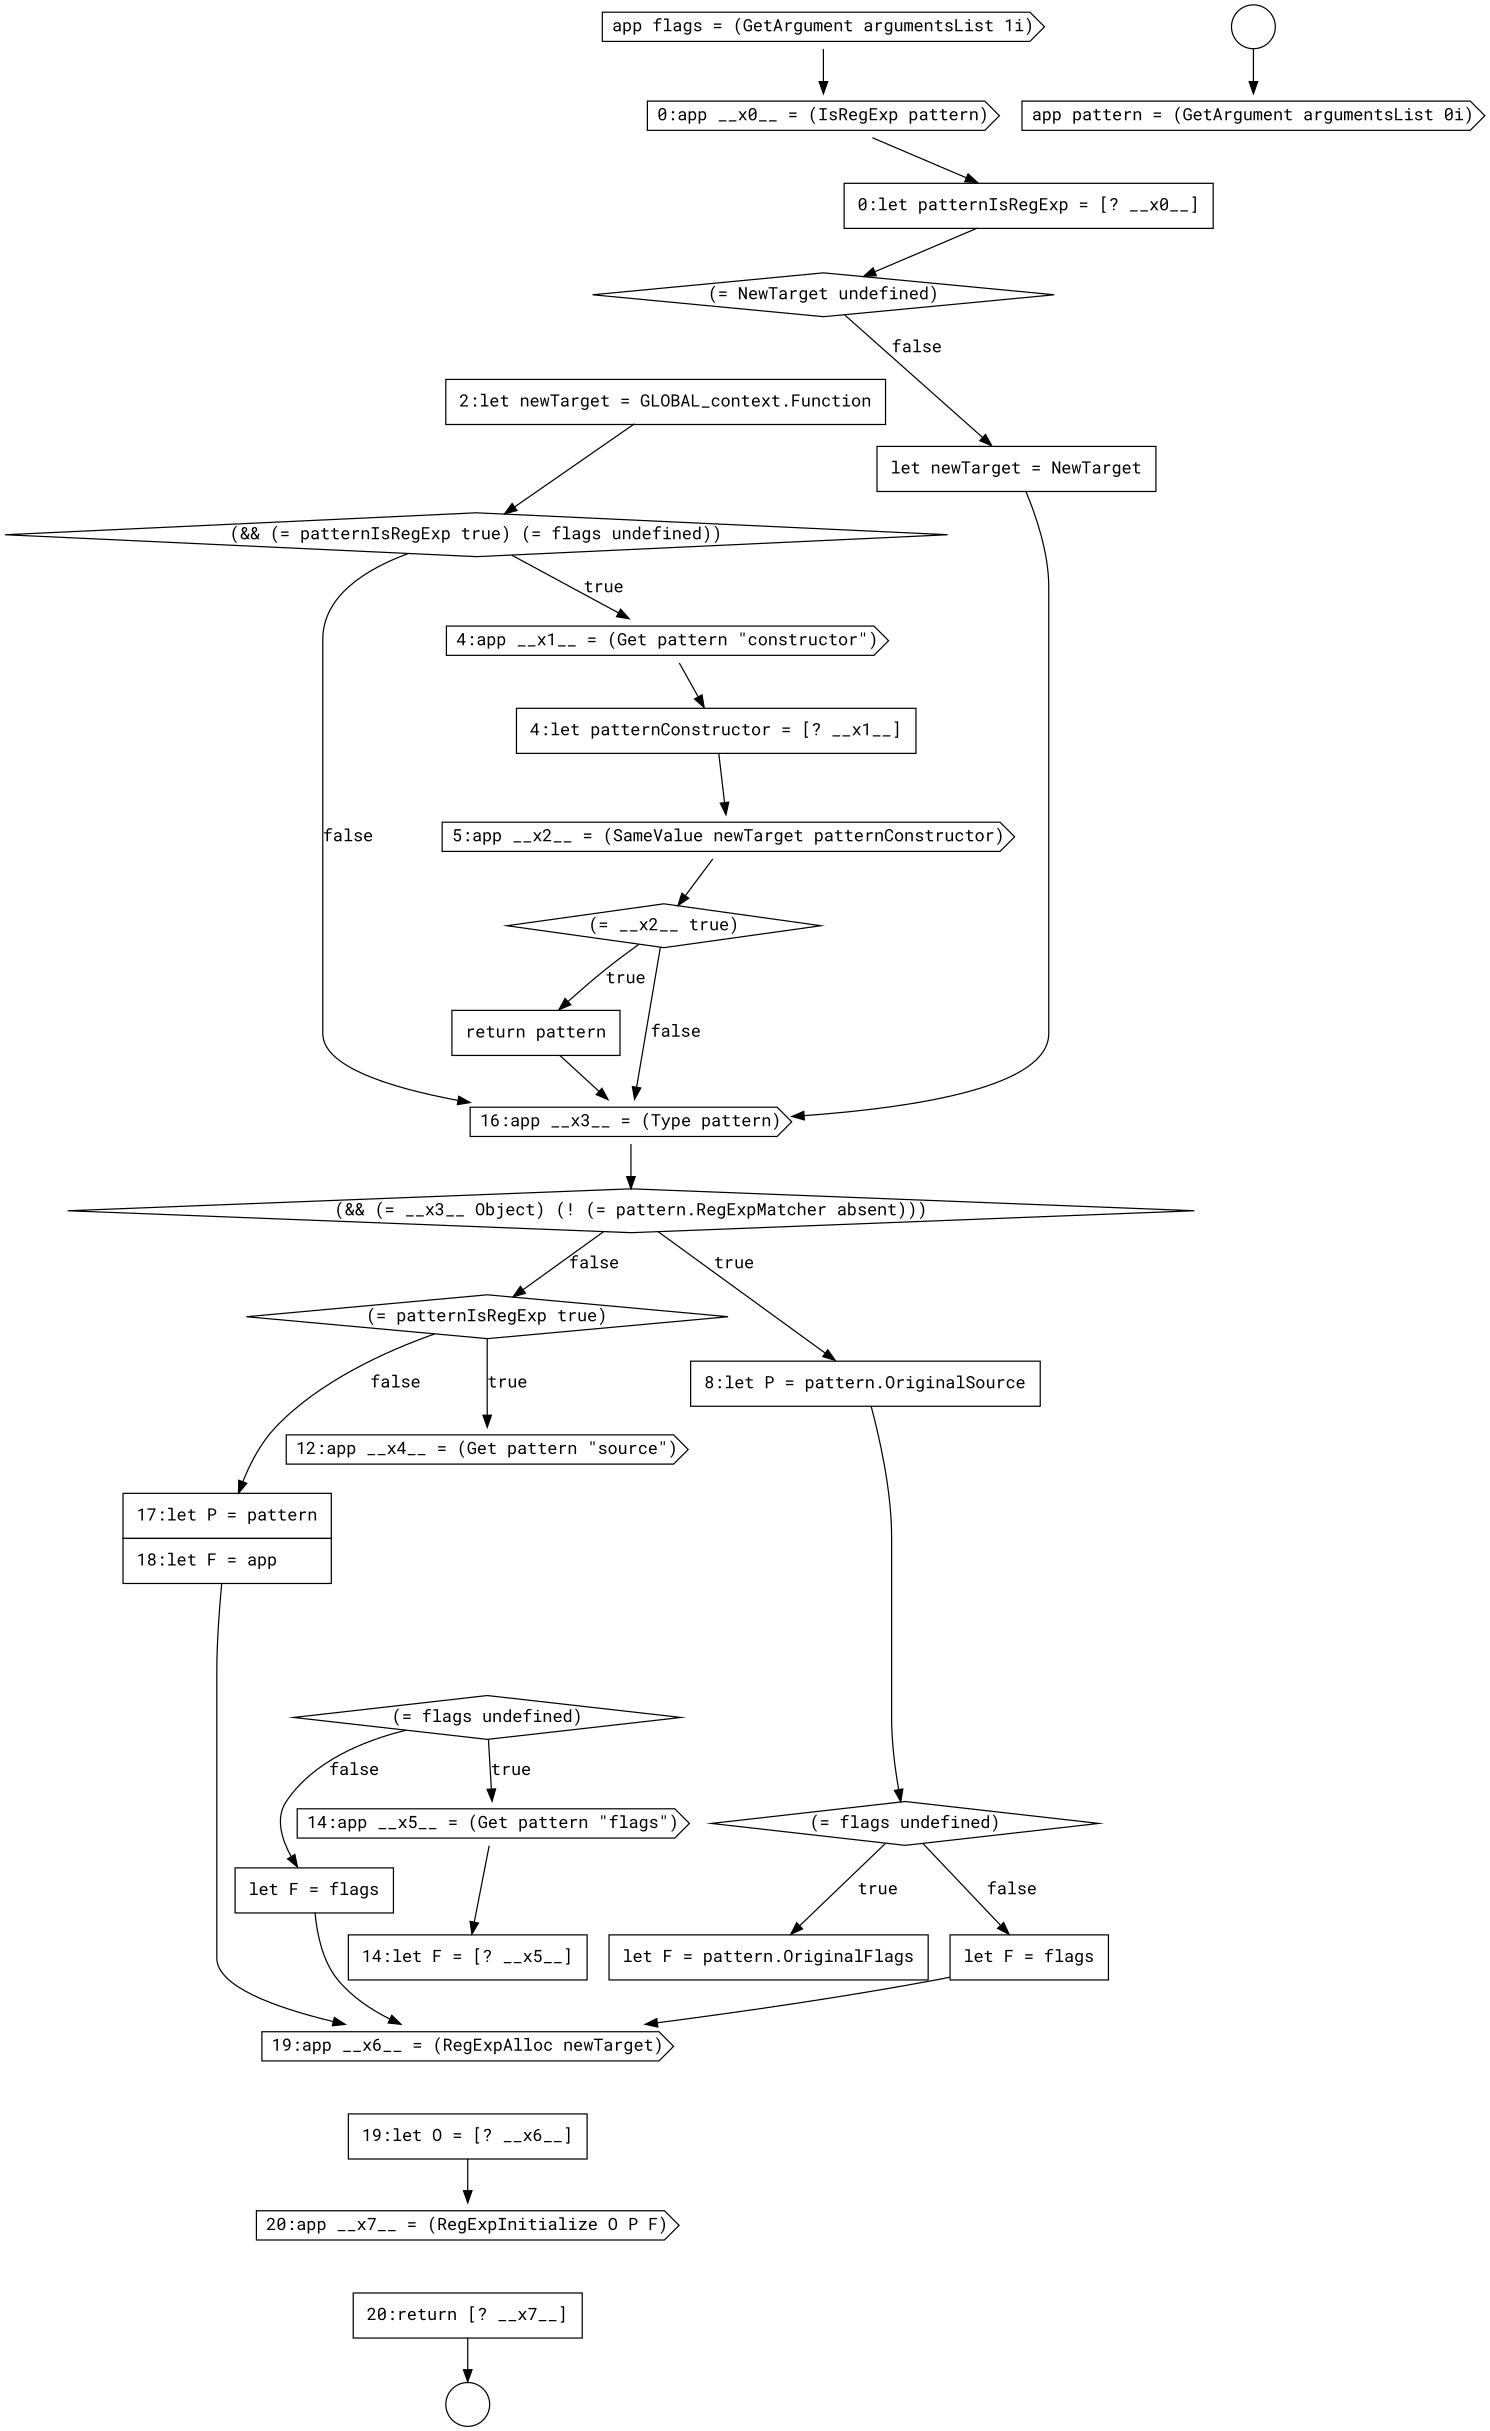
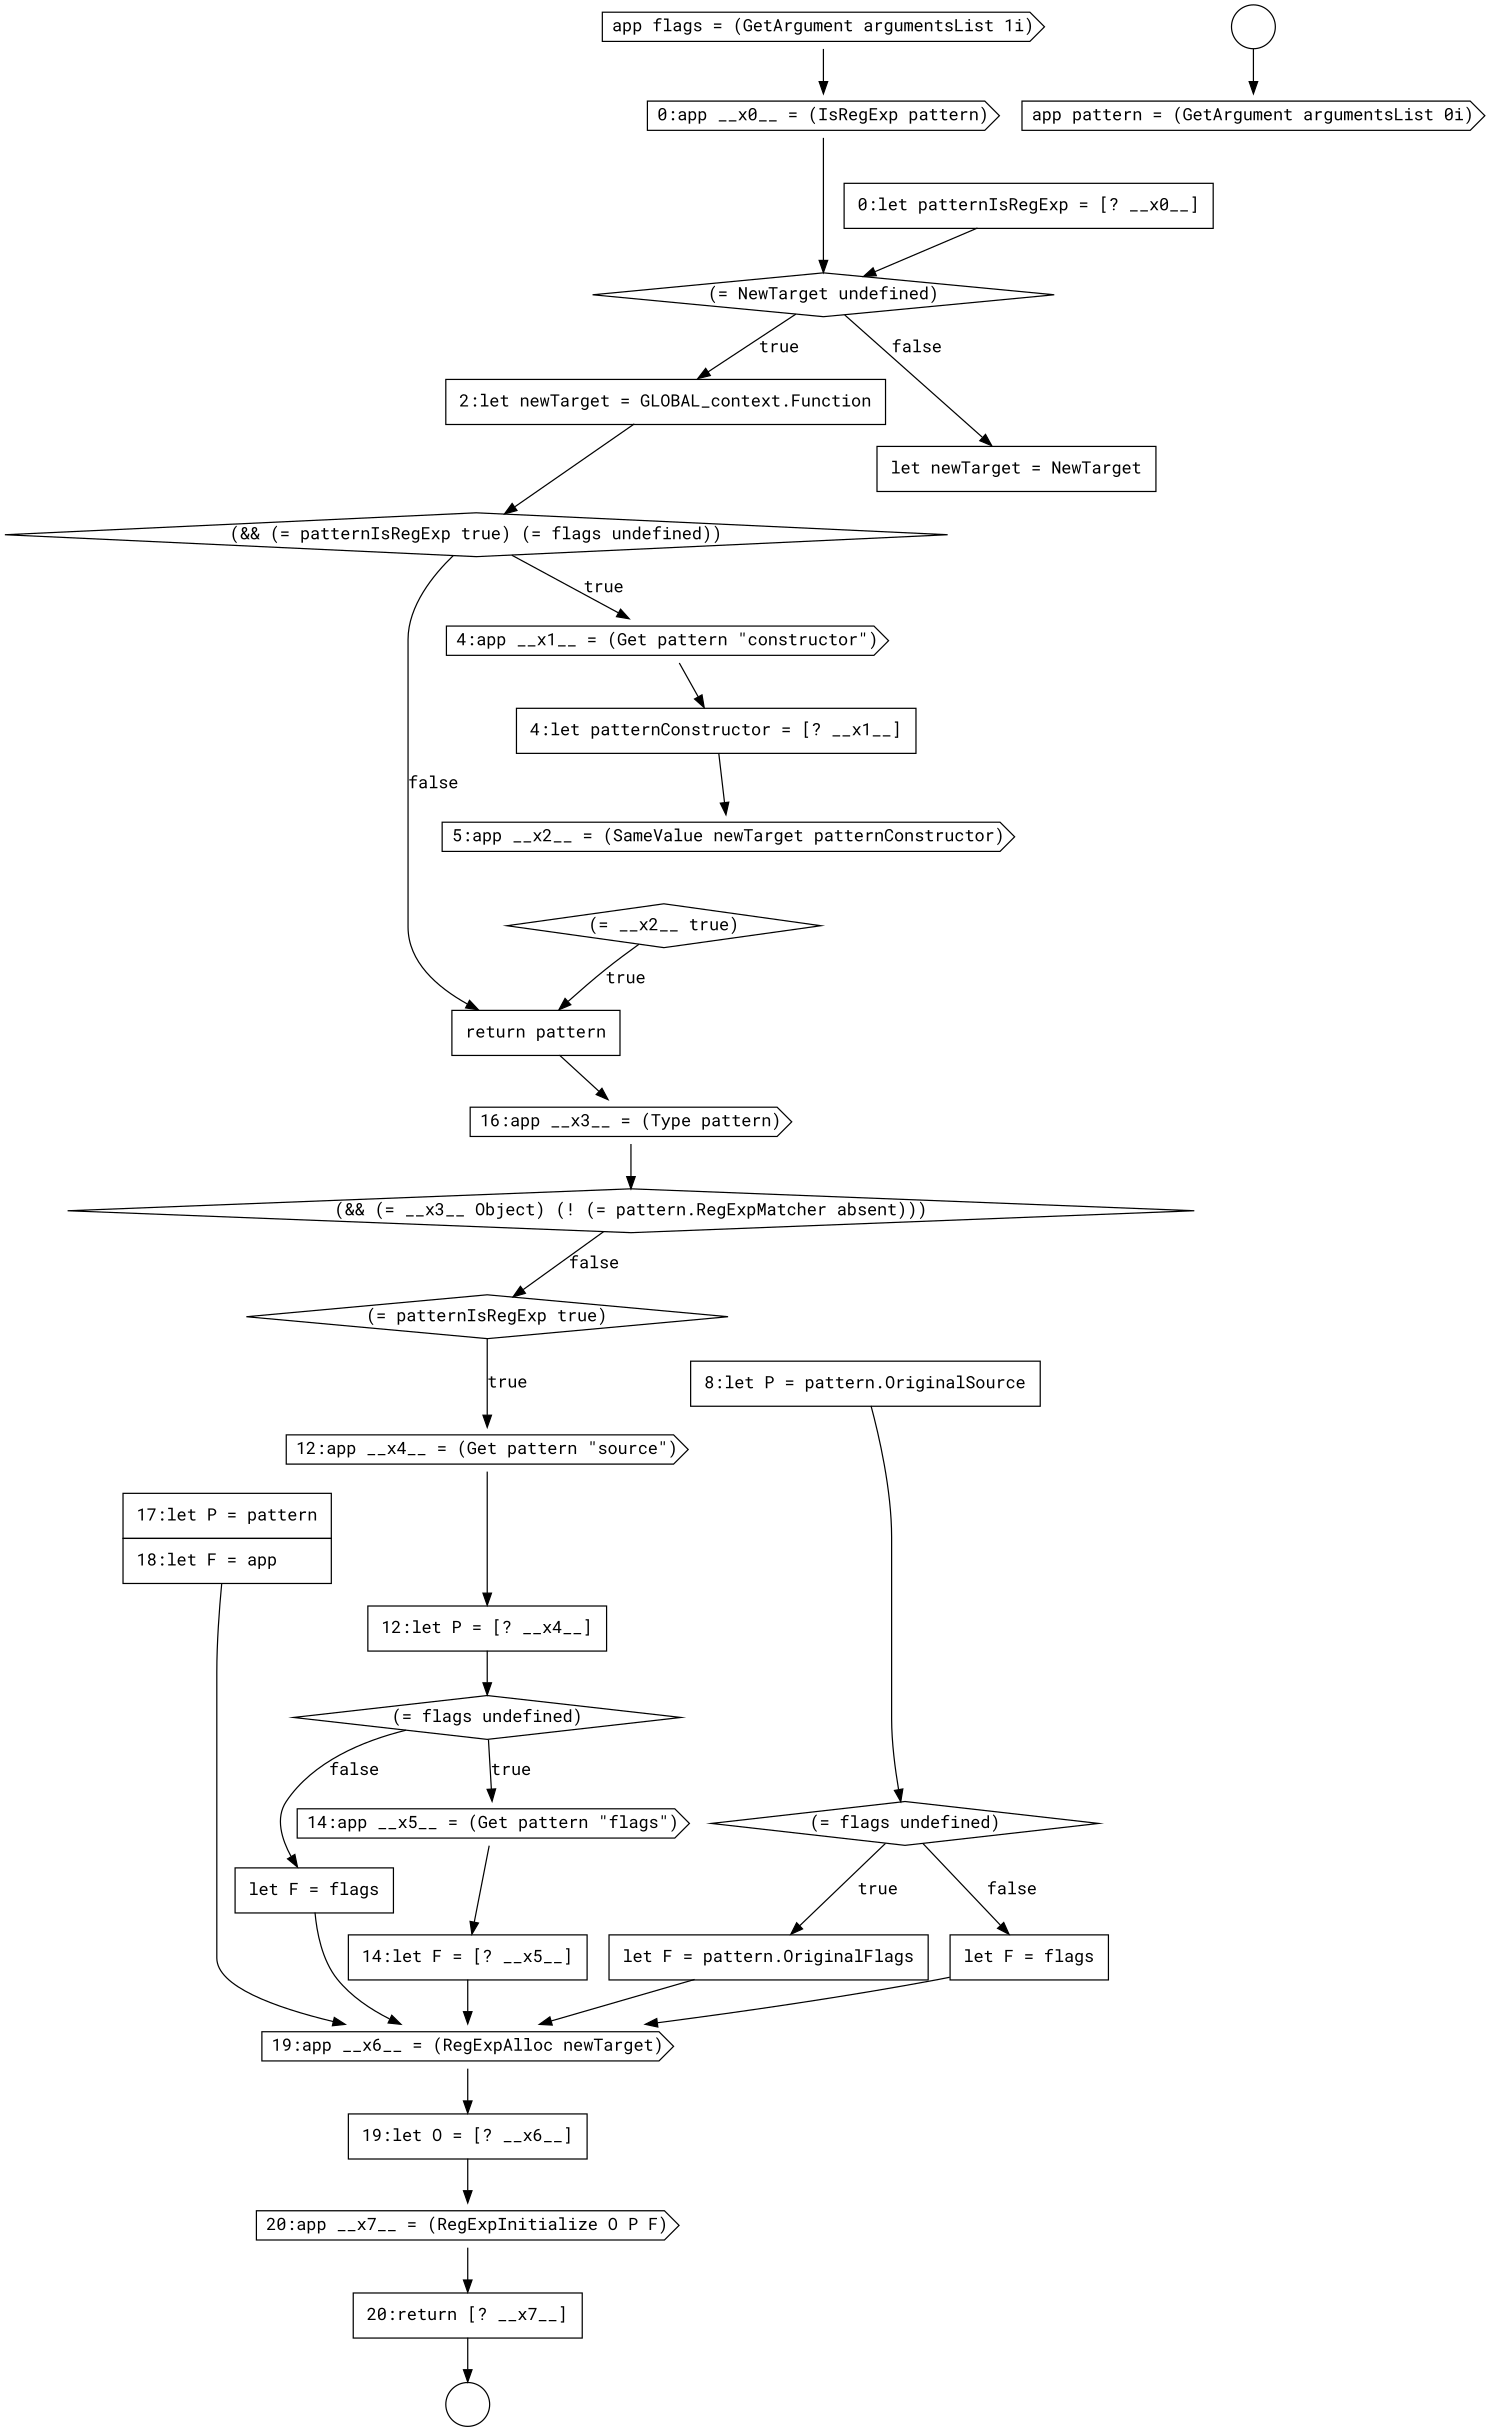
(919, 158) -> (823, 199)
none -> (752, 343)
(323, 851) -> (408, 785)
(699, 877) -> none
(1049, 896) -> none
(648, 1017) -> none
(742, 1292) -> none
(323, 1389) -> none
none -> (487, 1628)
none -> (468, 1995)
none -> (623, 2000)
none -> (468, 2085)
none -> (468, 2264)
